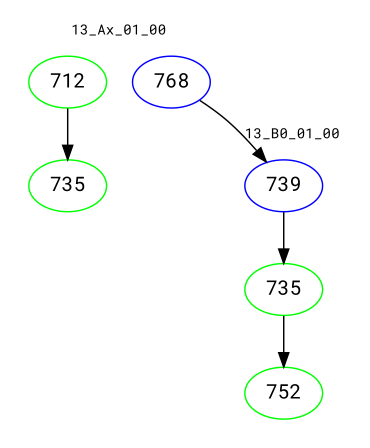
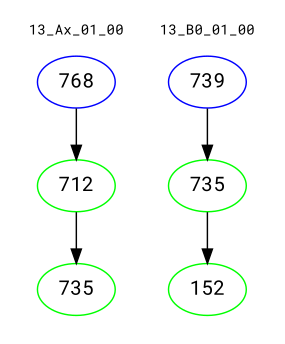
(243, 135) -> (76, 127)
(284, 393) -> (207, 289)
